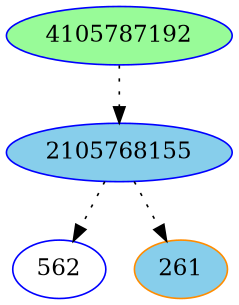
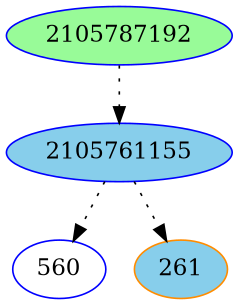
(119, 36) -> (119, 36)
(119, 152) -> (119, 152)
(59, 269) -> (59, 269)
